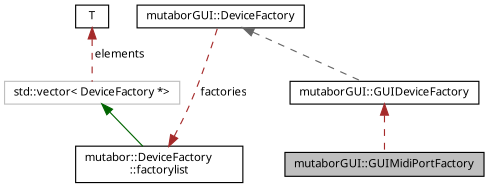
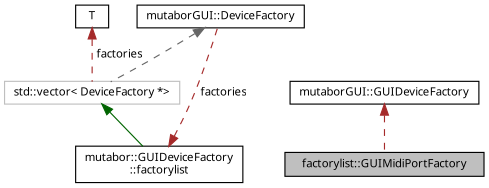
(118, 55) -> (118, 55)
(308, 57) -> (153, 58)
(159, 164) -> (159, 164)
(384, 164) -> (384, 164)
